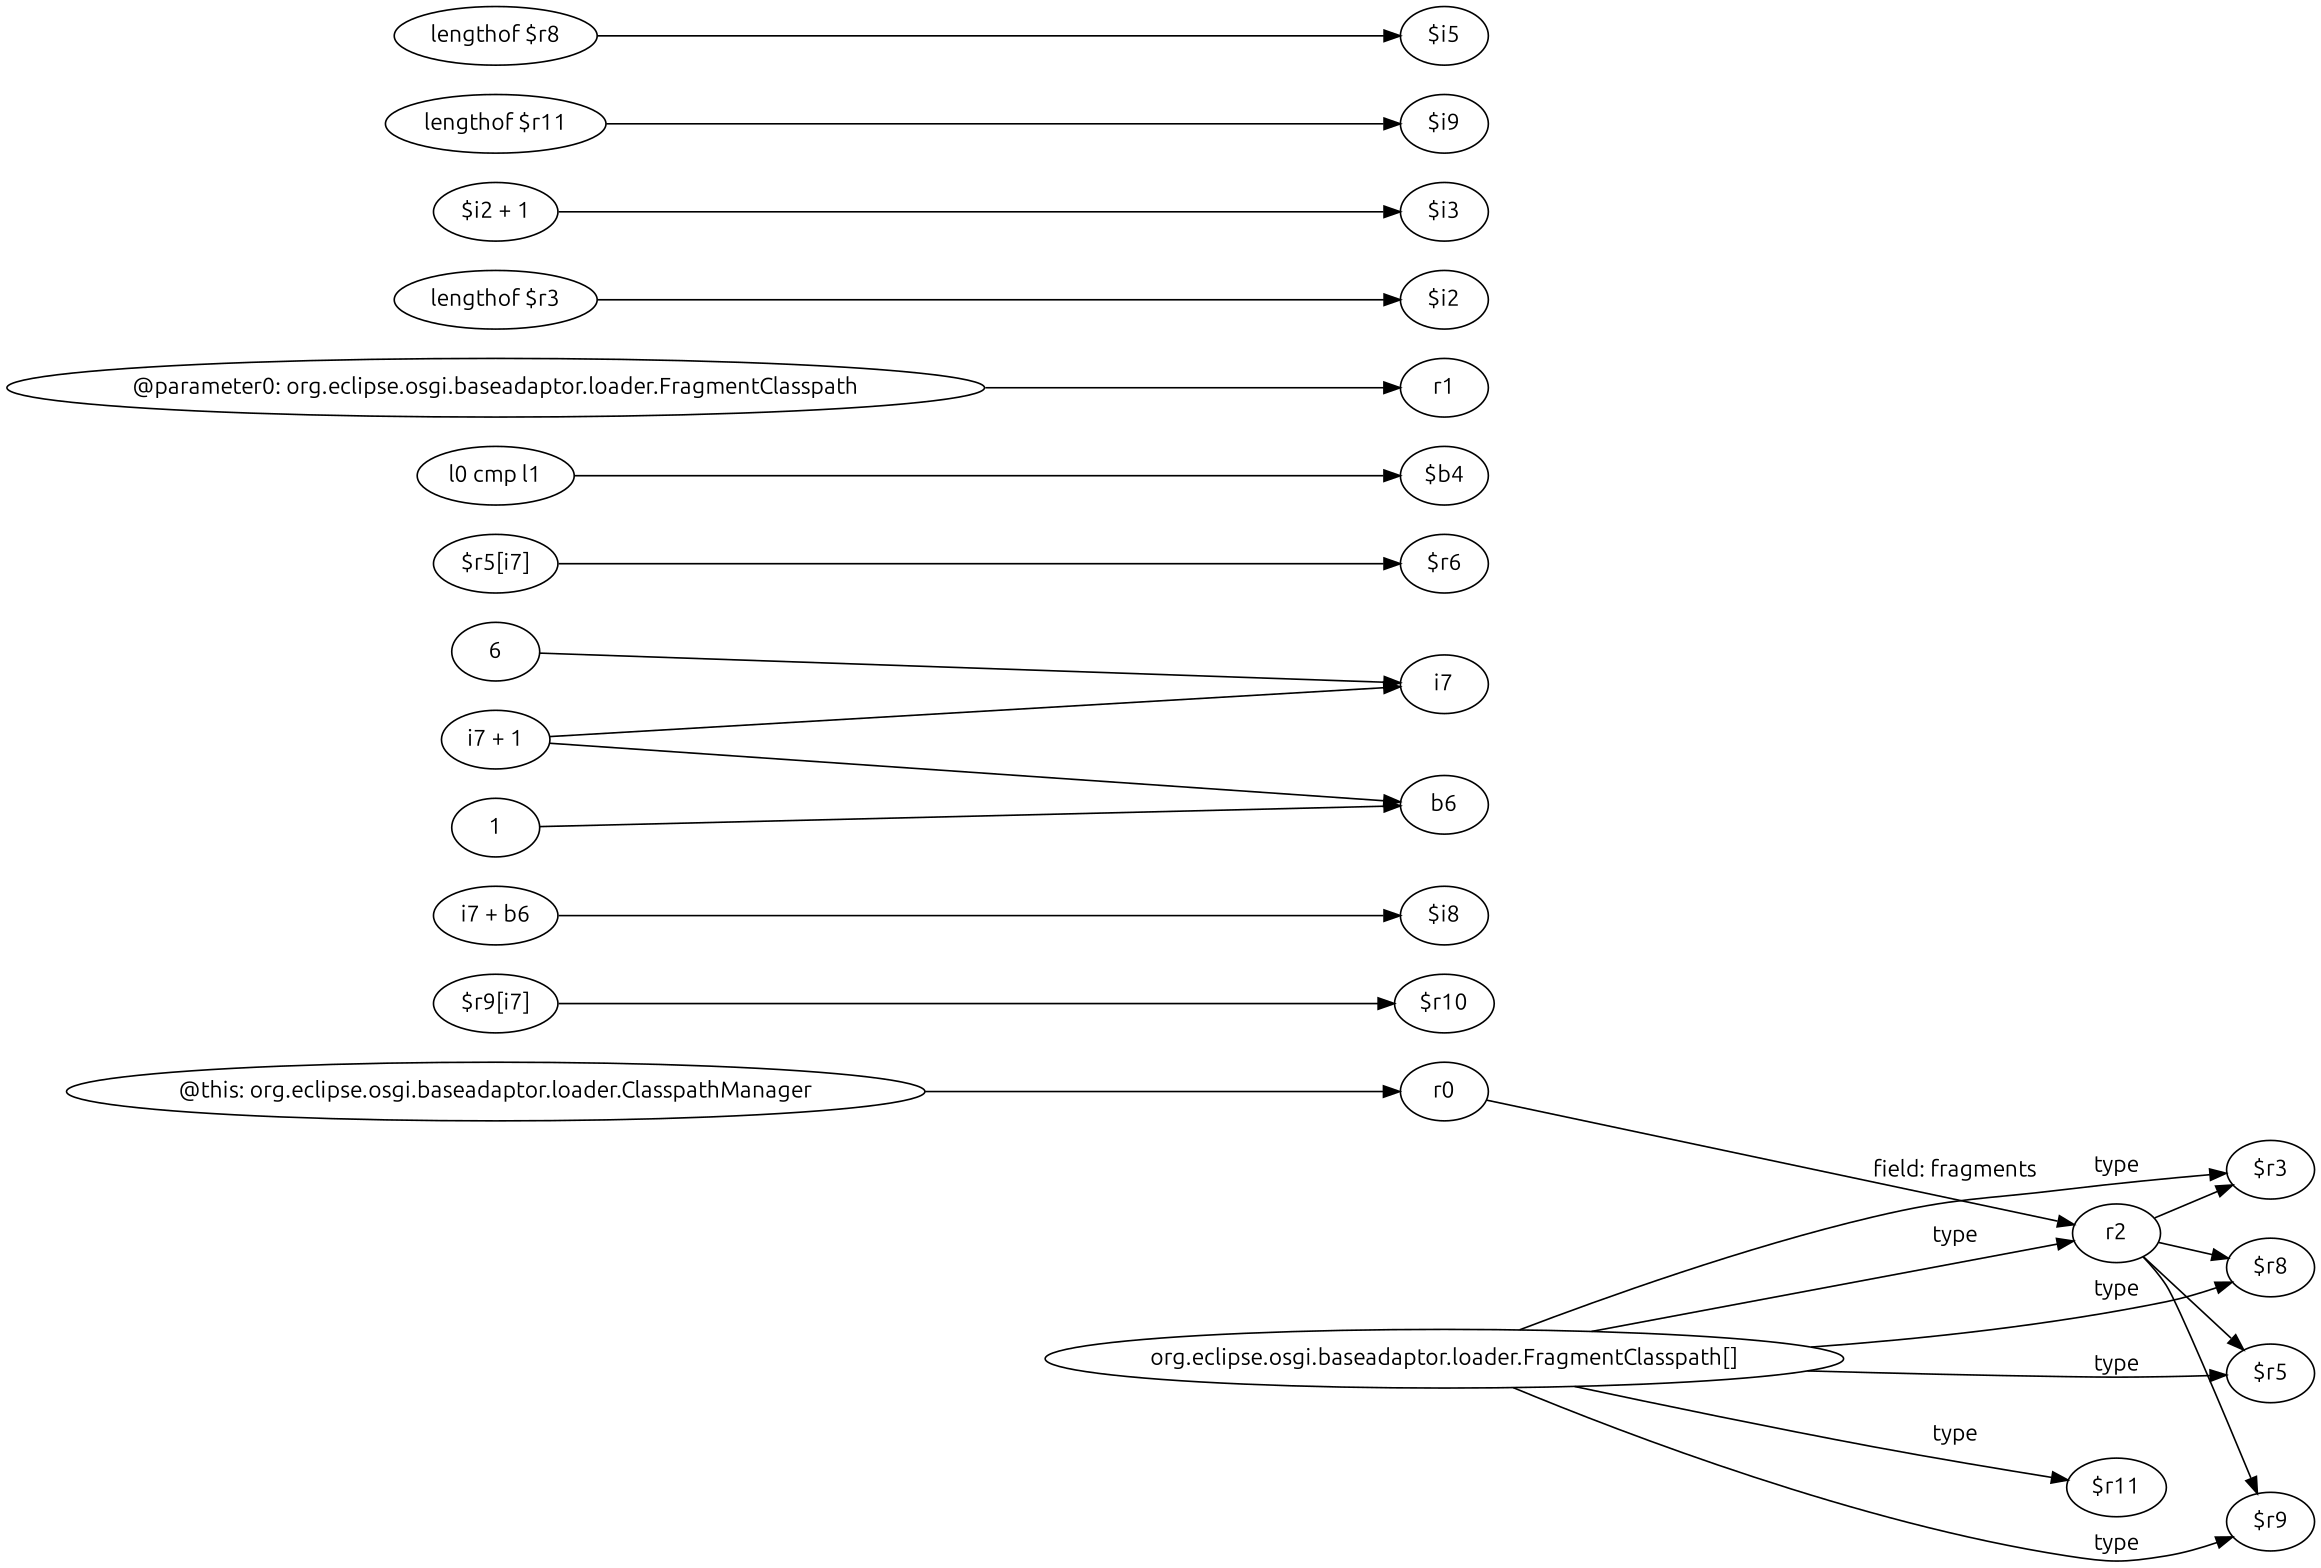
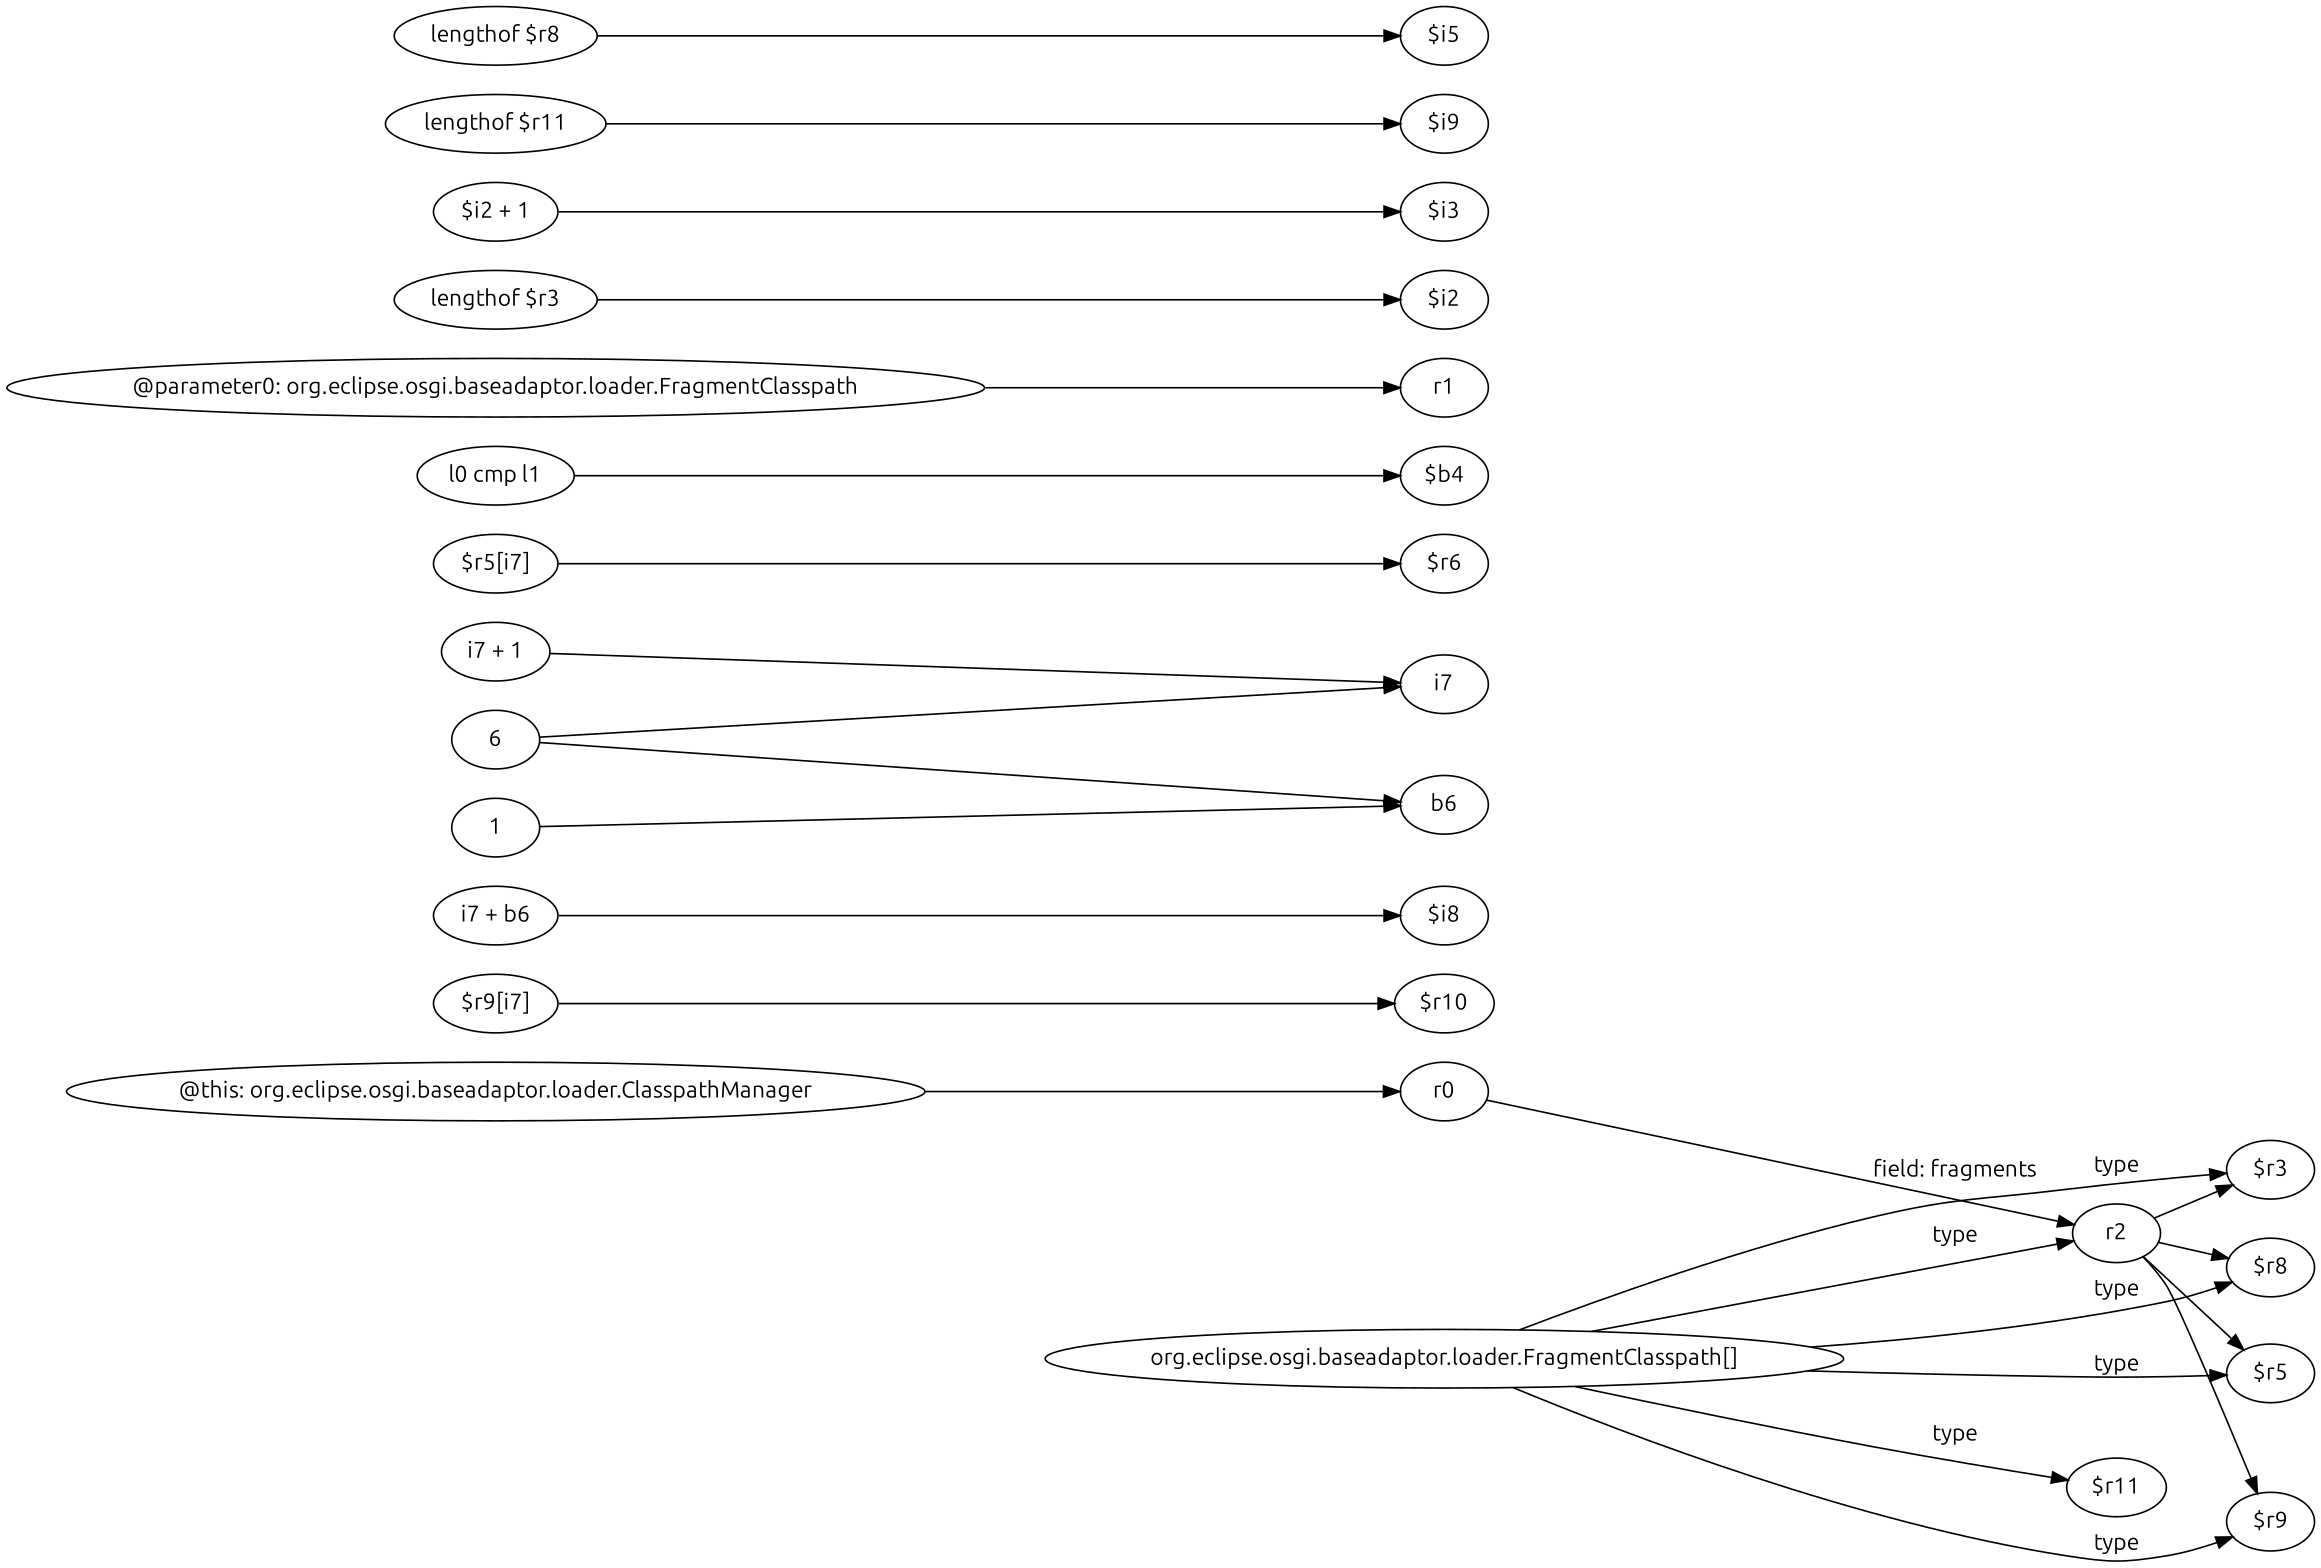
(967, 772) -> (962, 772)
